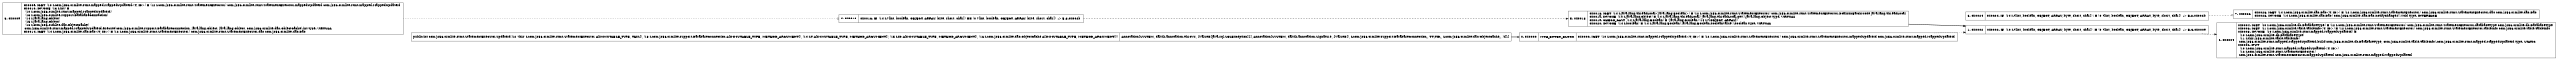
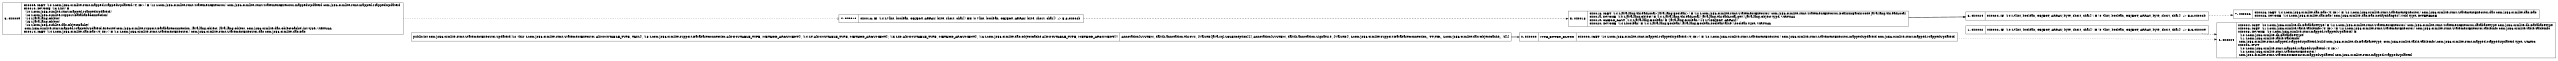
(2220, 15) -> (2220, 15)
(1936, 25) -> (1936, 17)
(1949, 33) -> (2086, 39)
(2269, 39) -> (2269, 39)
